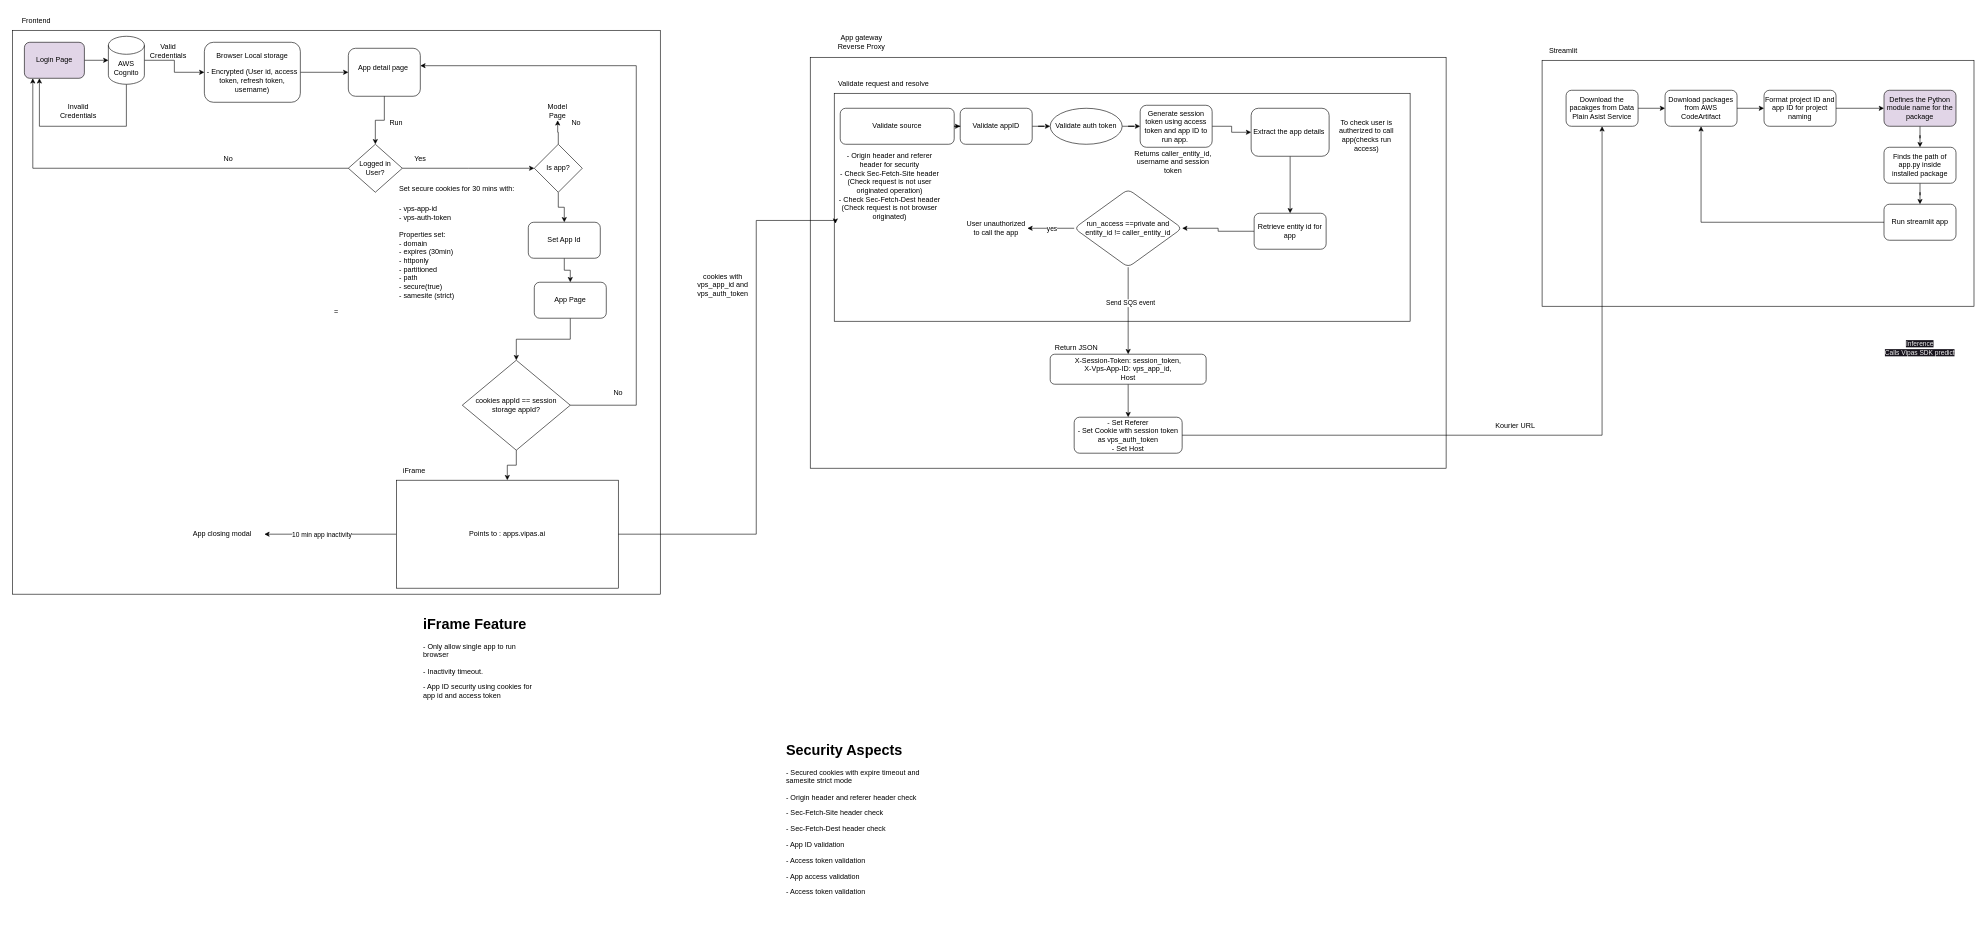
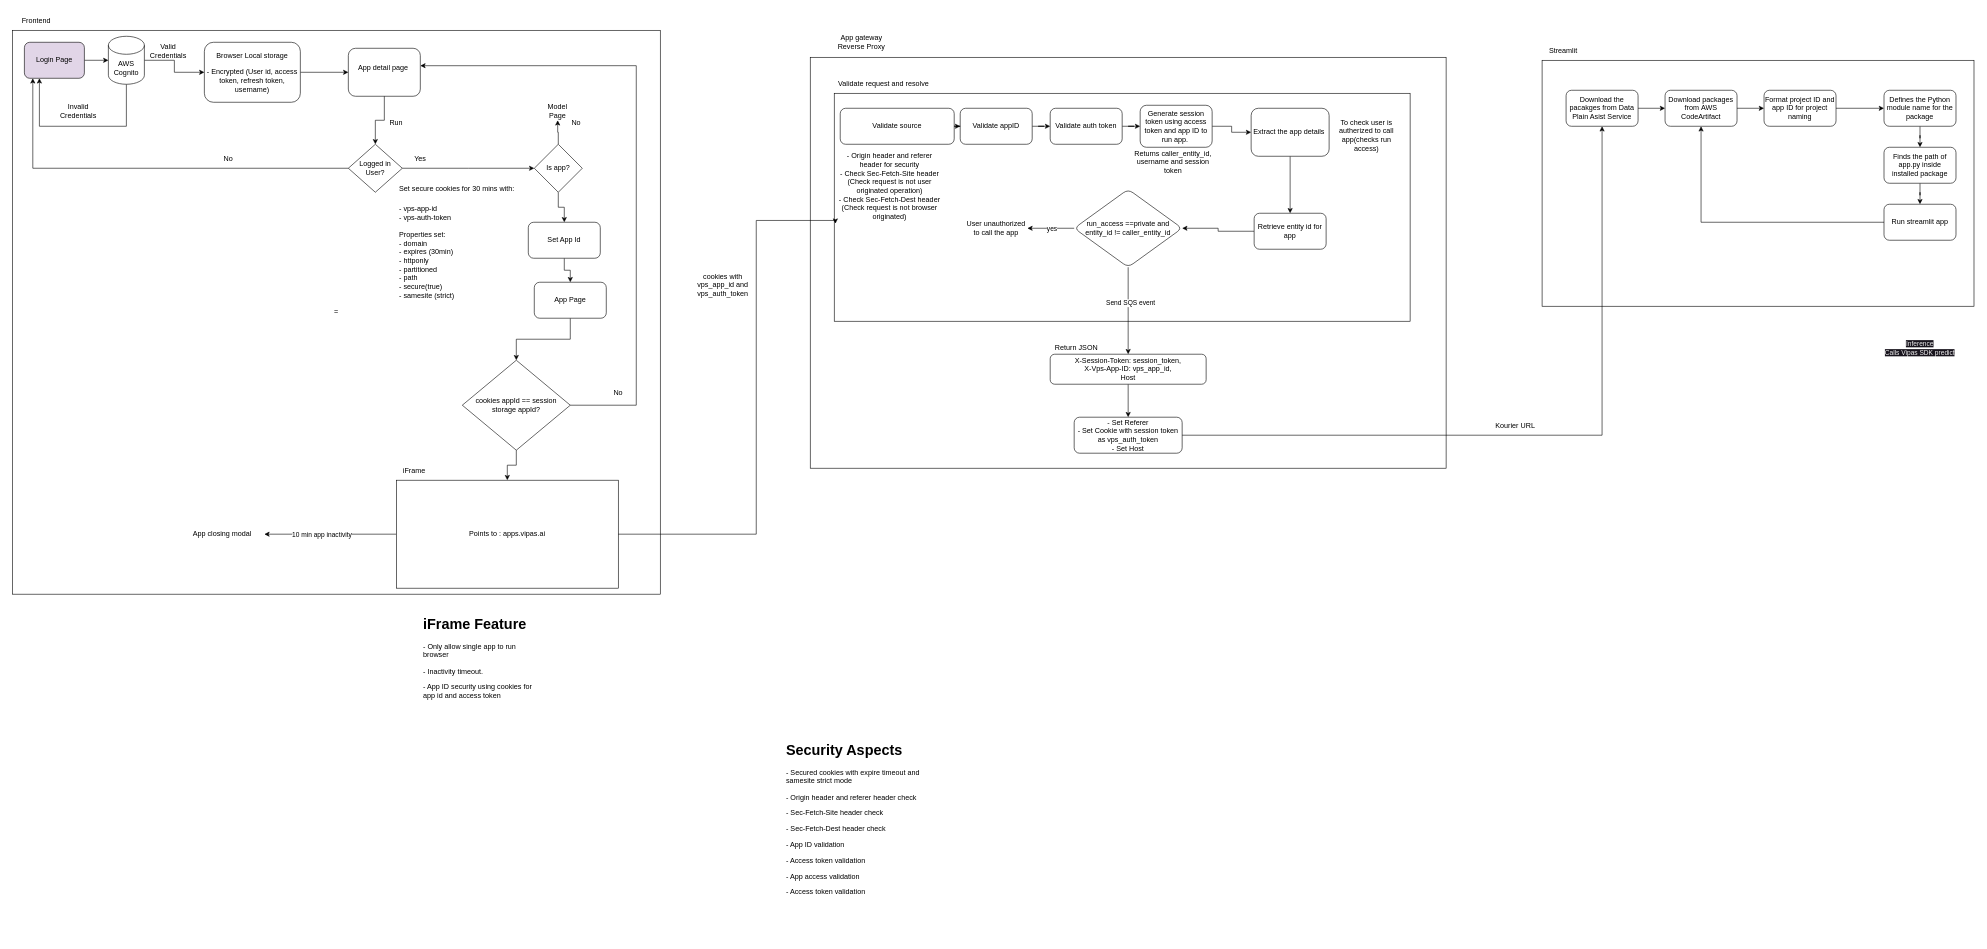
(1920, 108) -> (1920, 108)
(1086, 126) -> (1086, 126)
